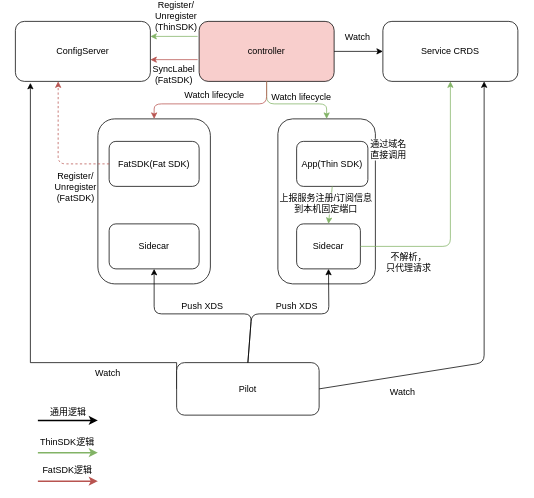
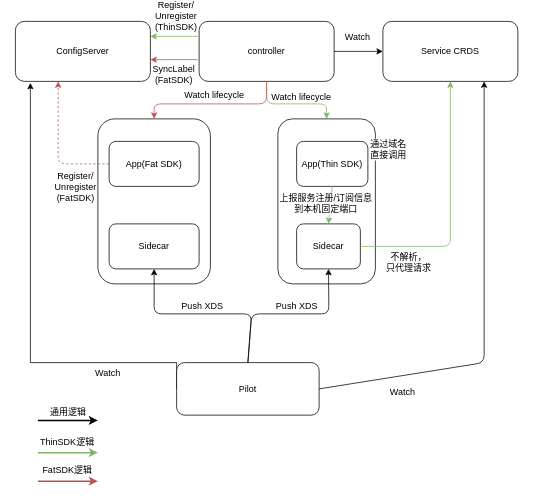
(267, 51) -> (267, 51)
(154, 164) -> (154, 164)
